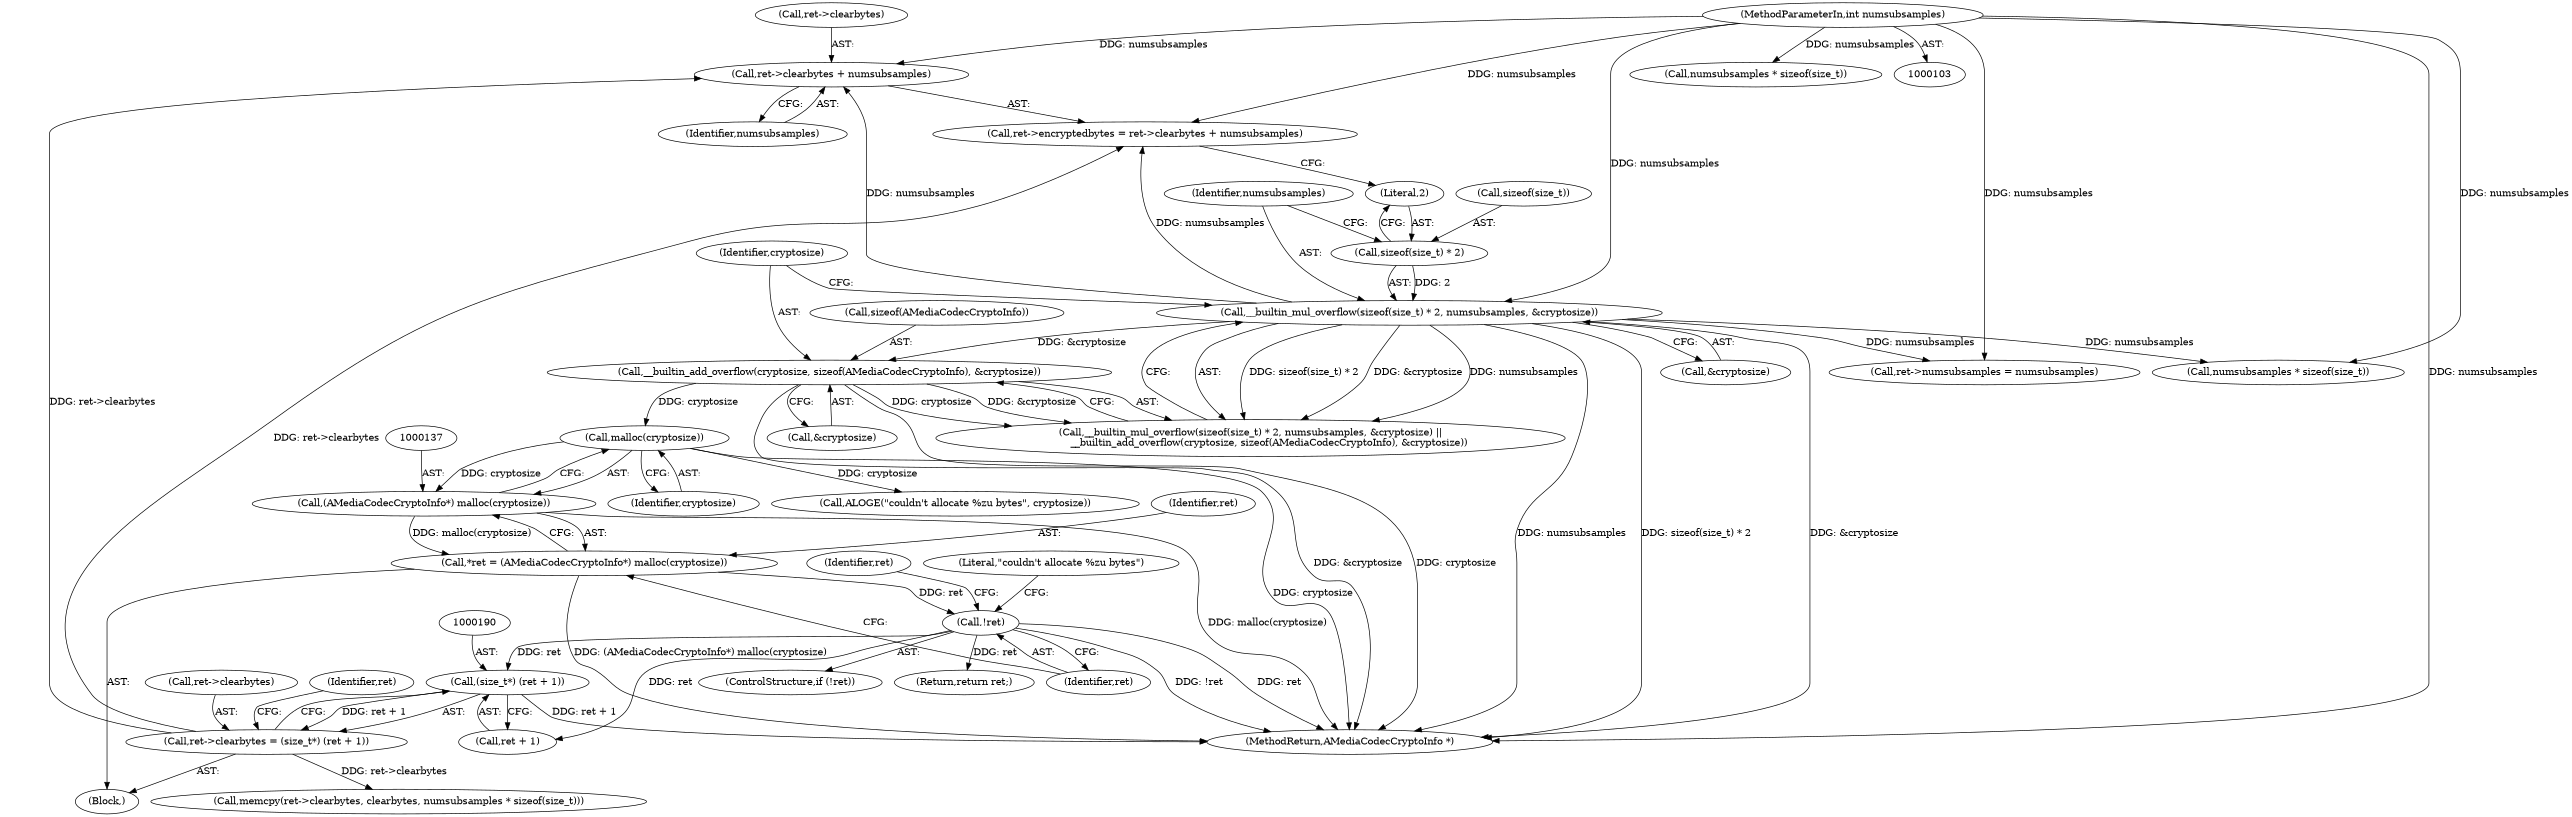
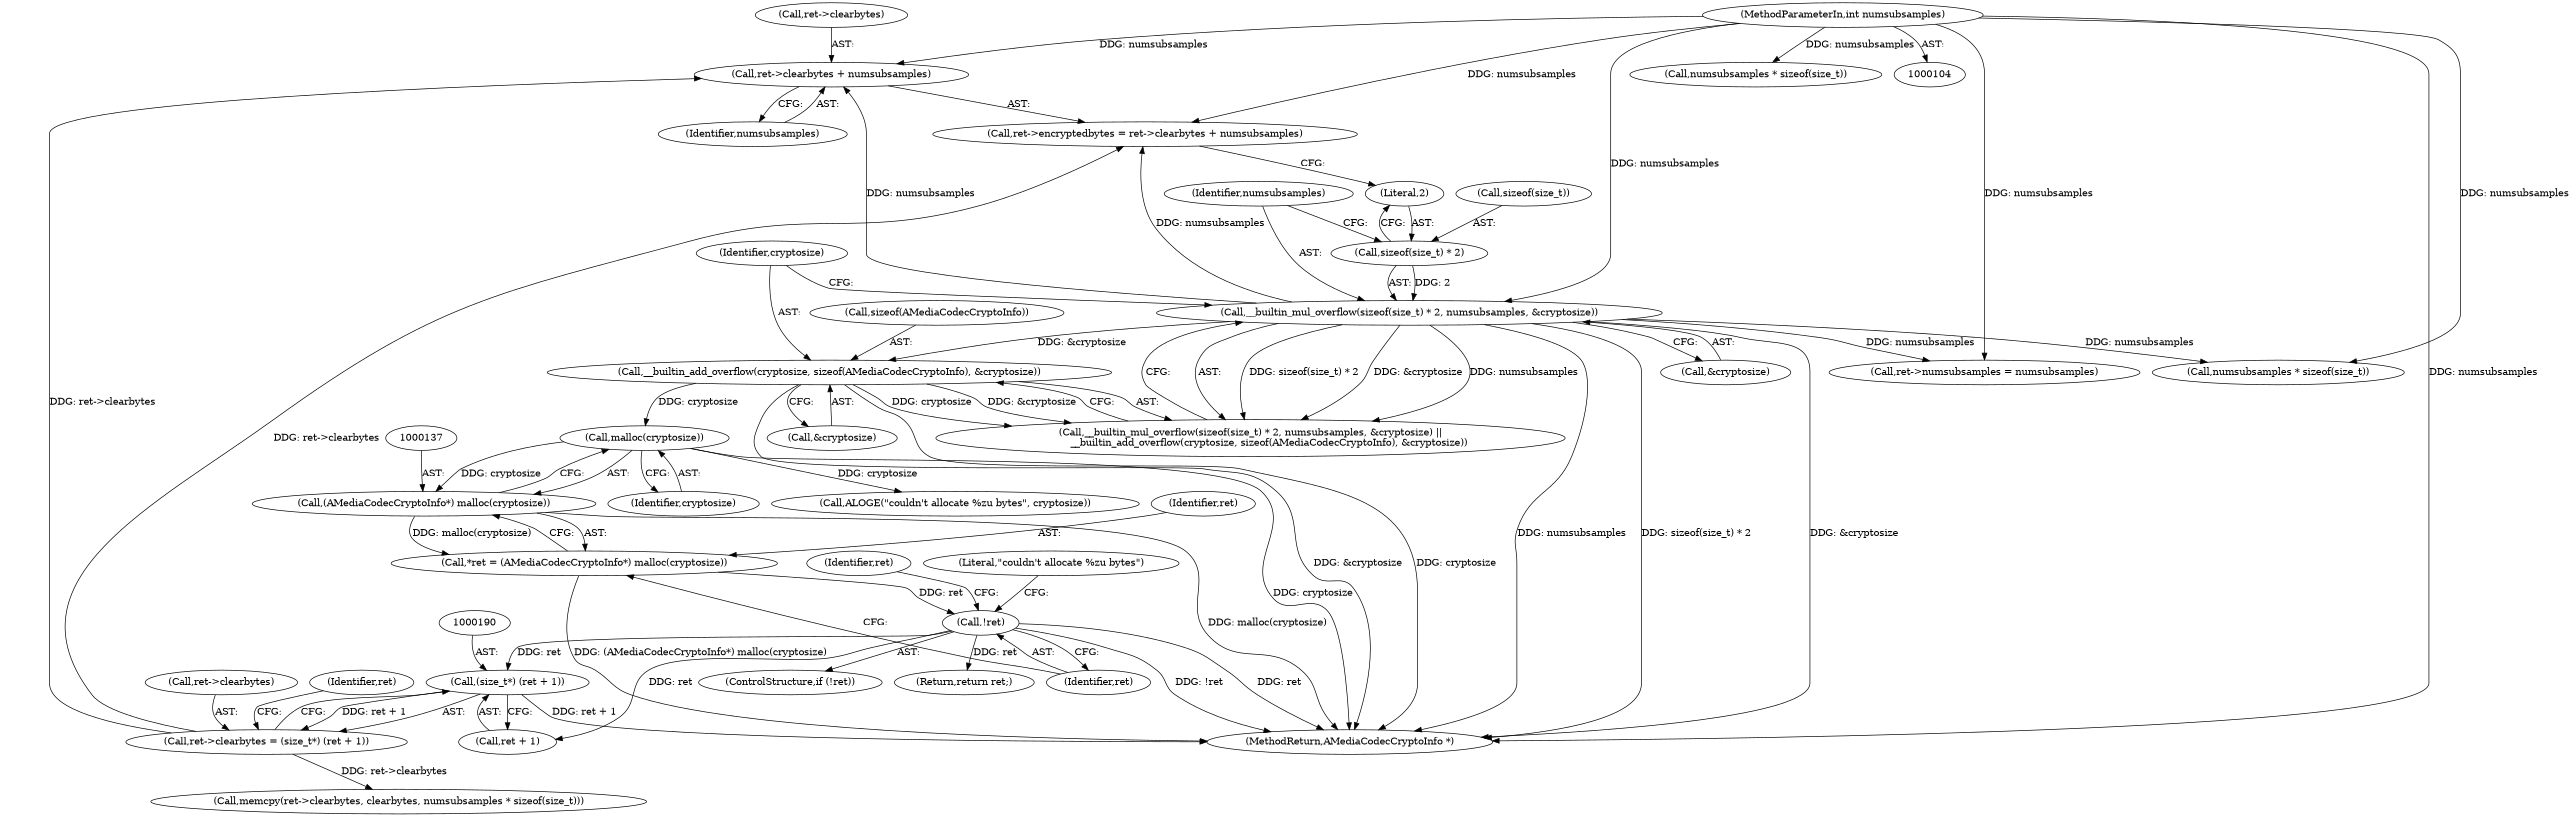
(1930, 75) -> (1930, 75)
(107, 802) -> none
